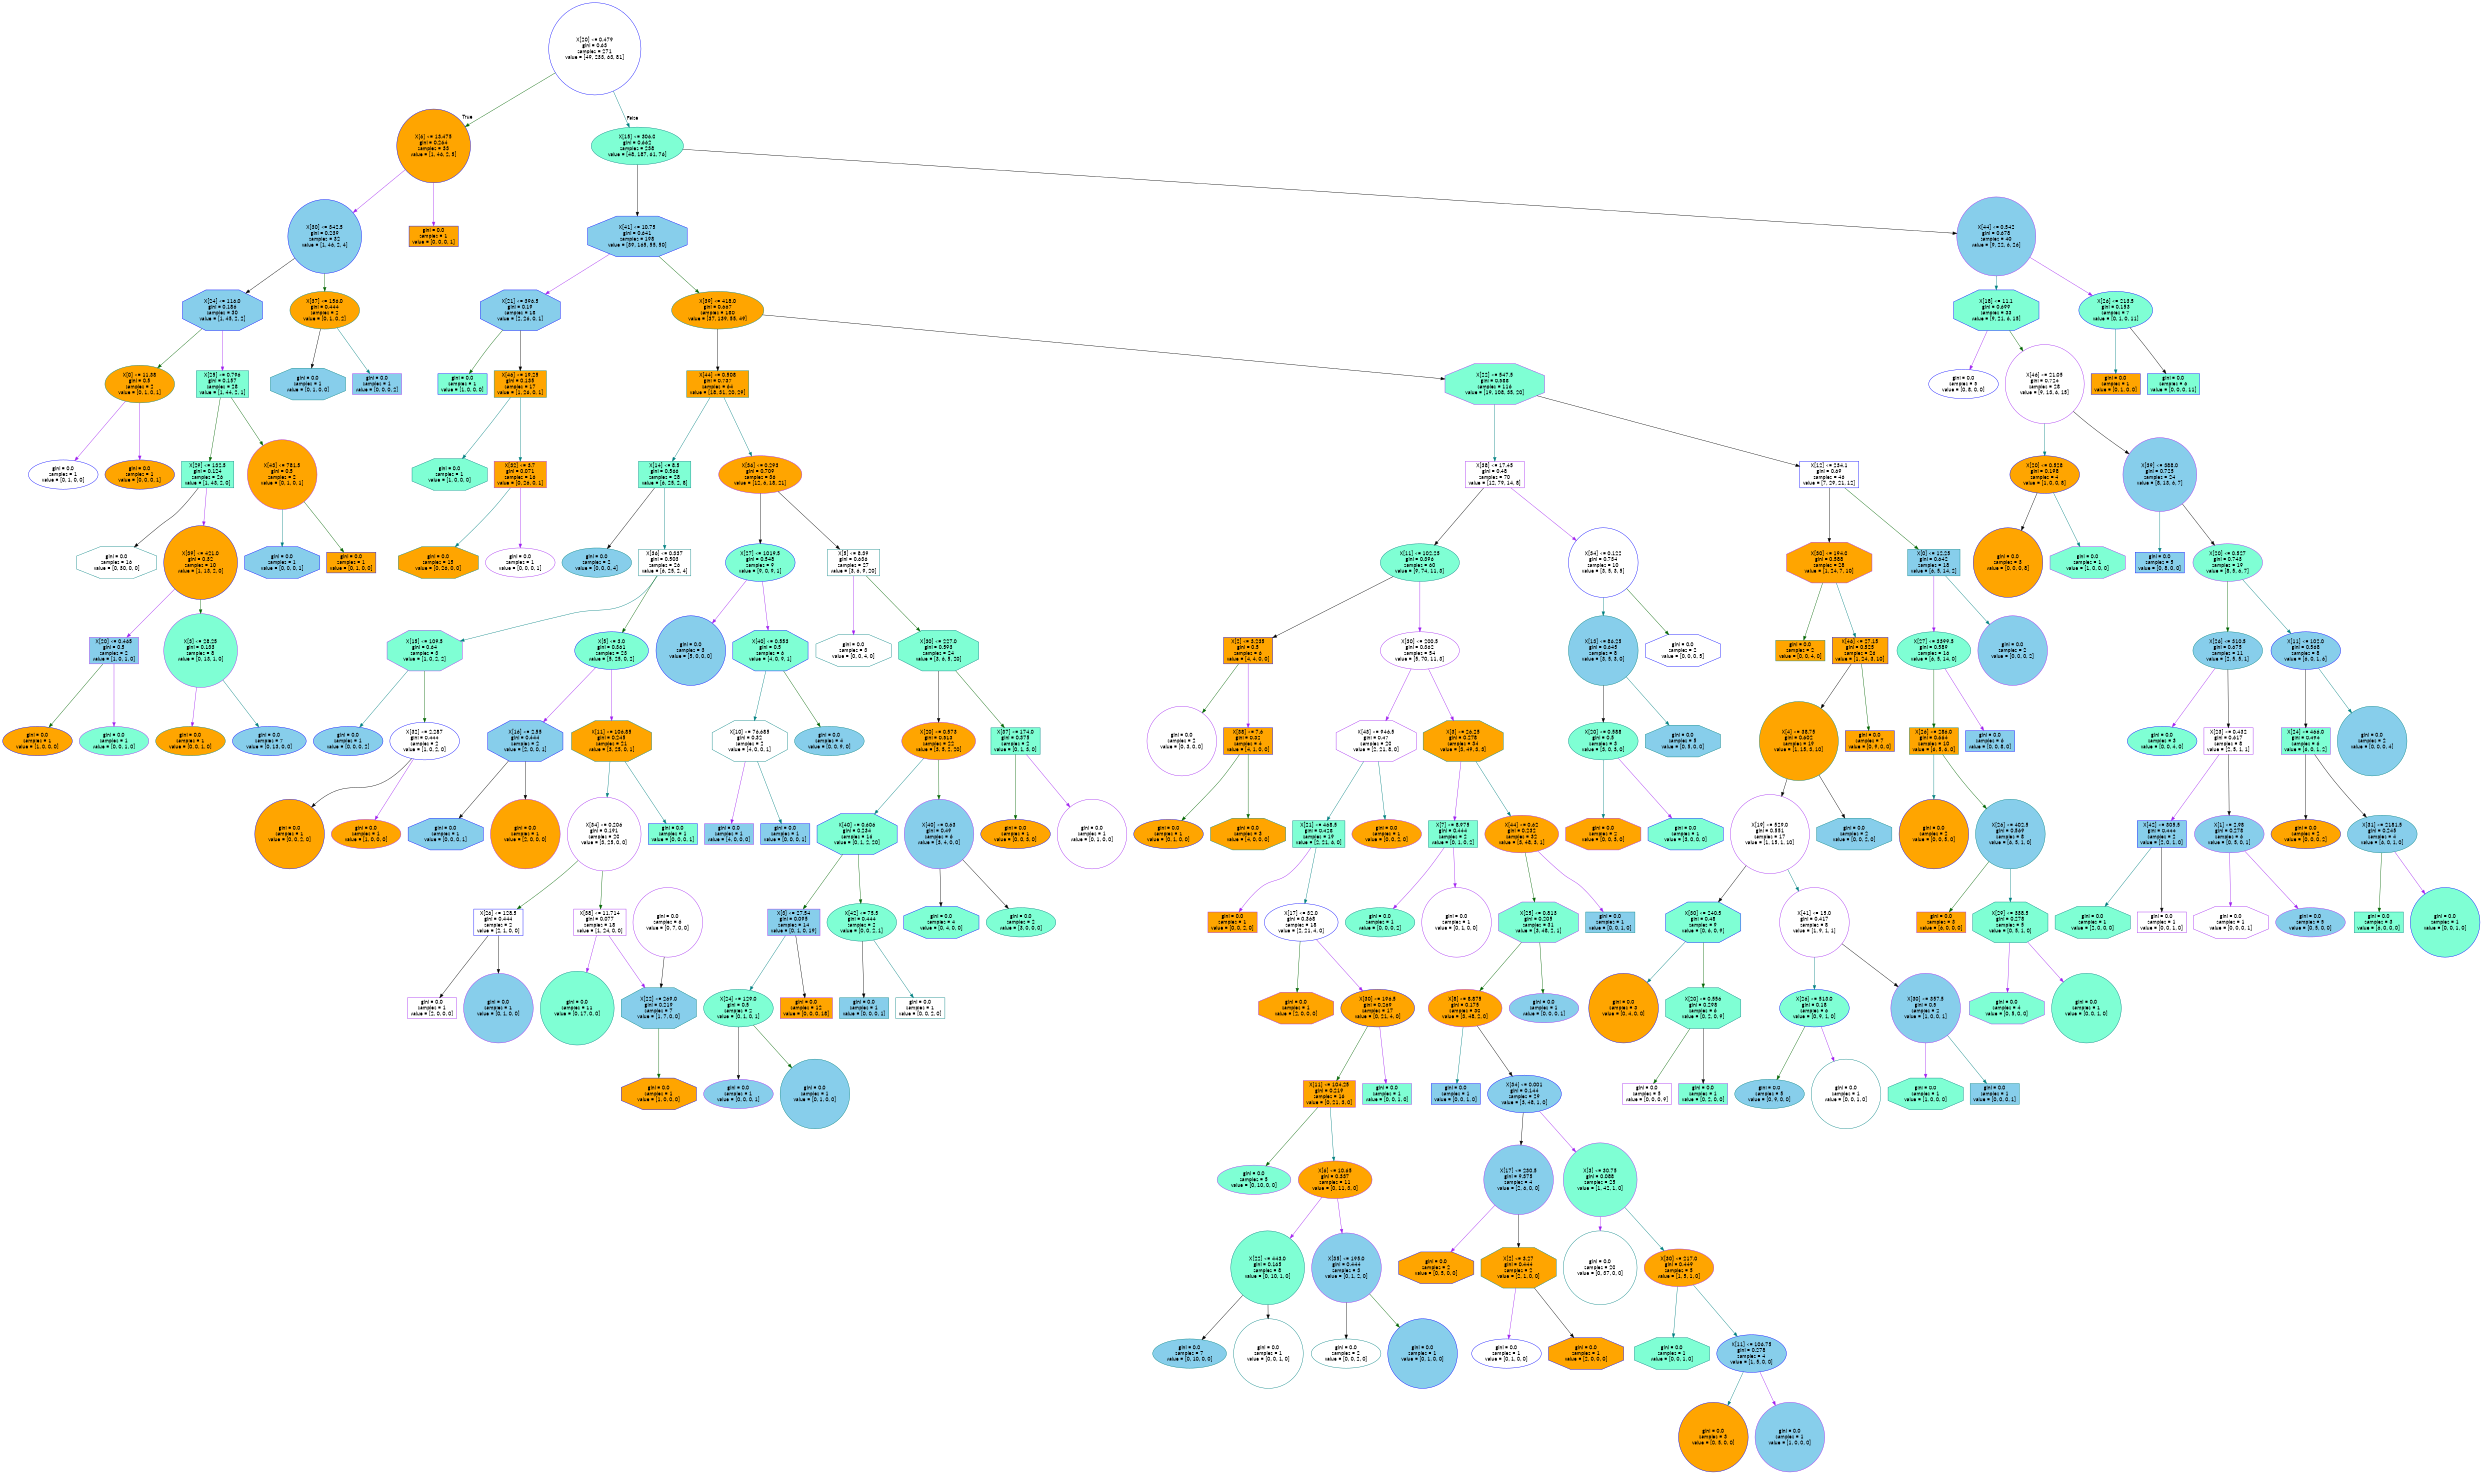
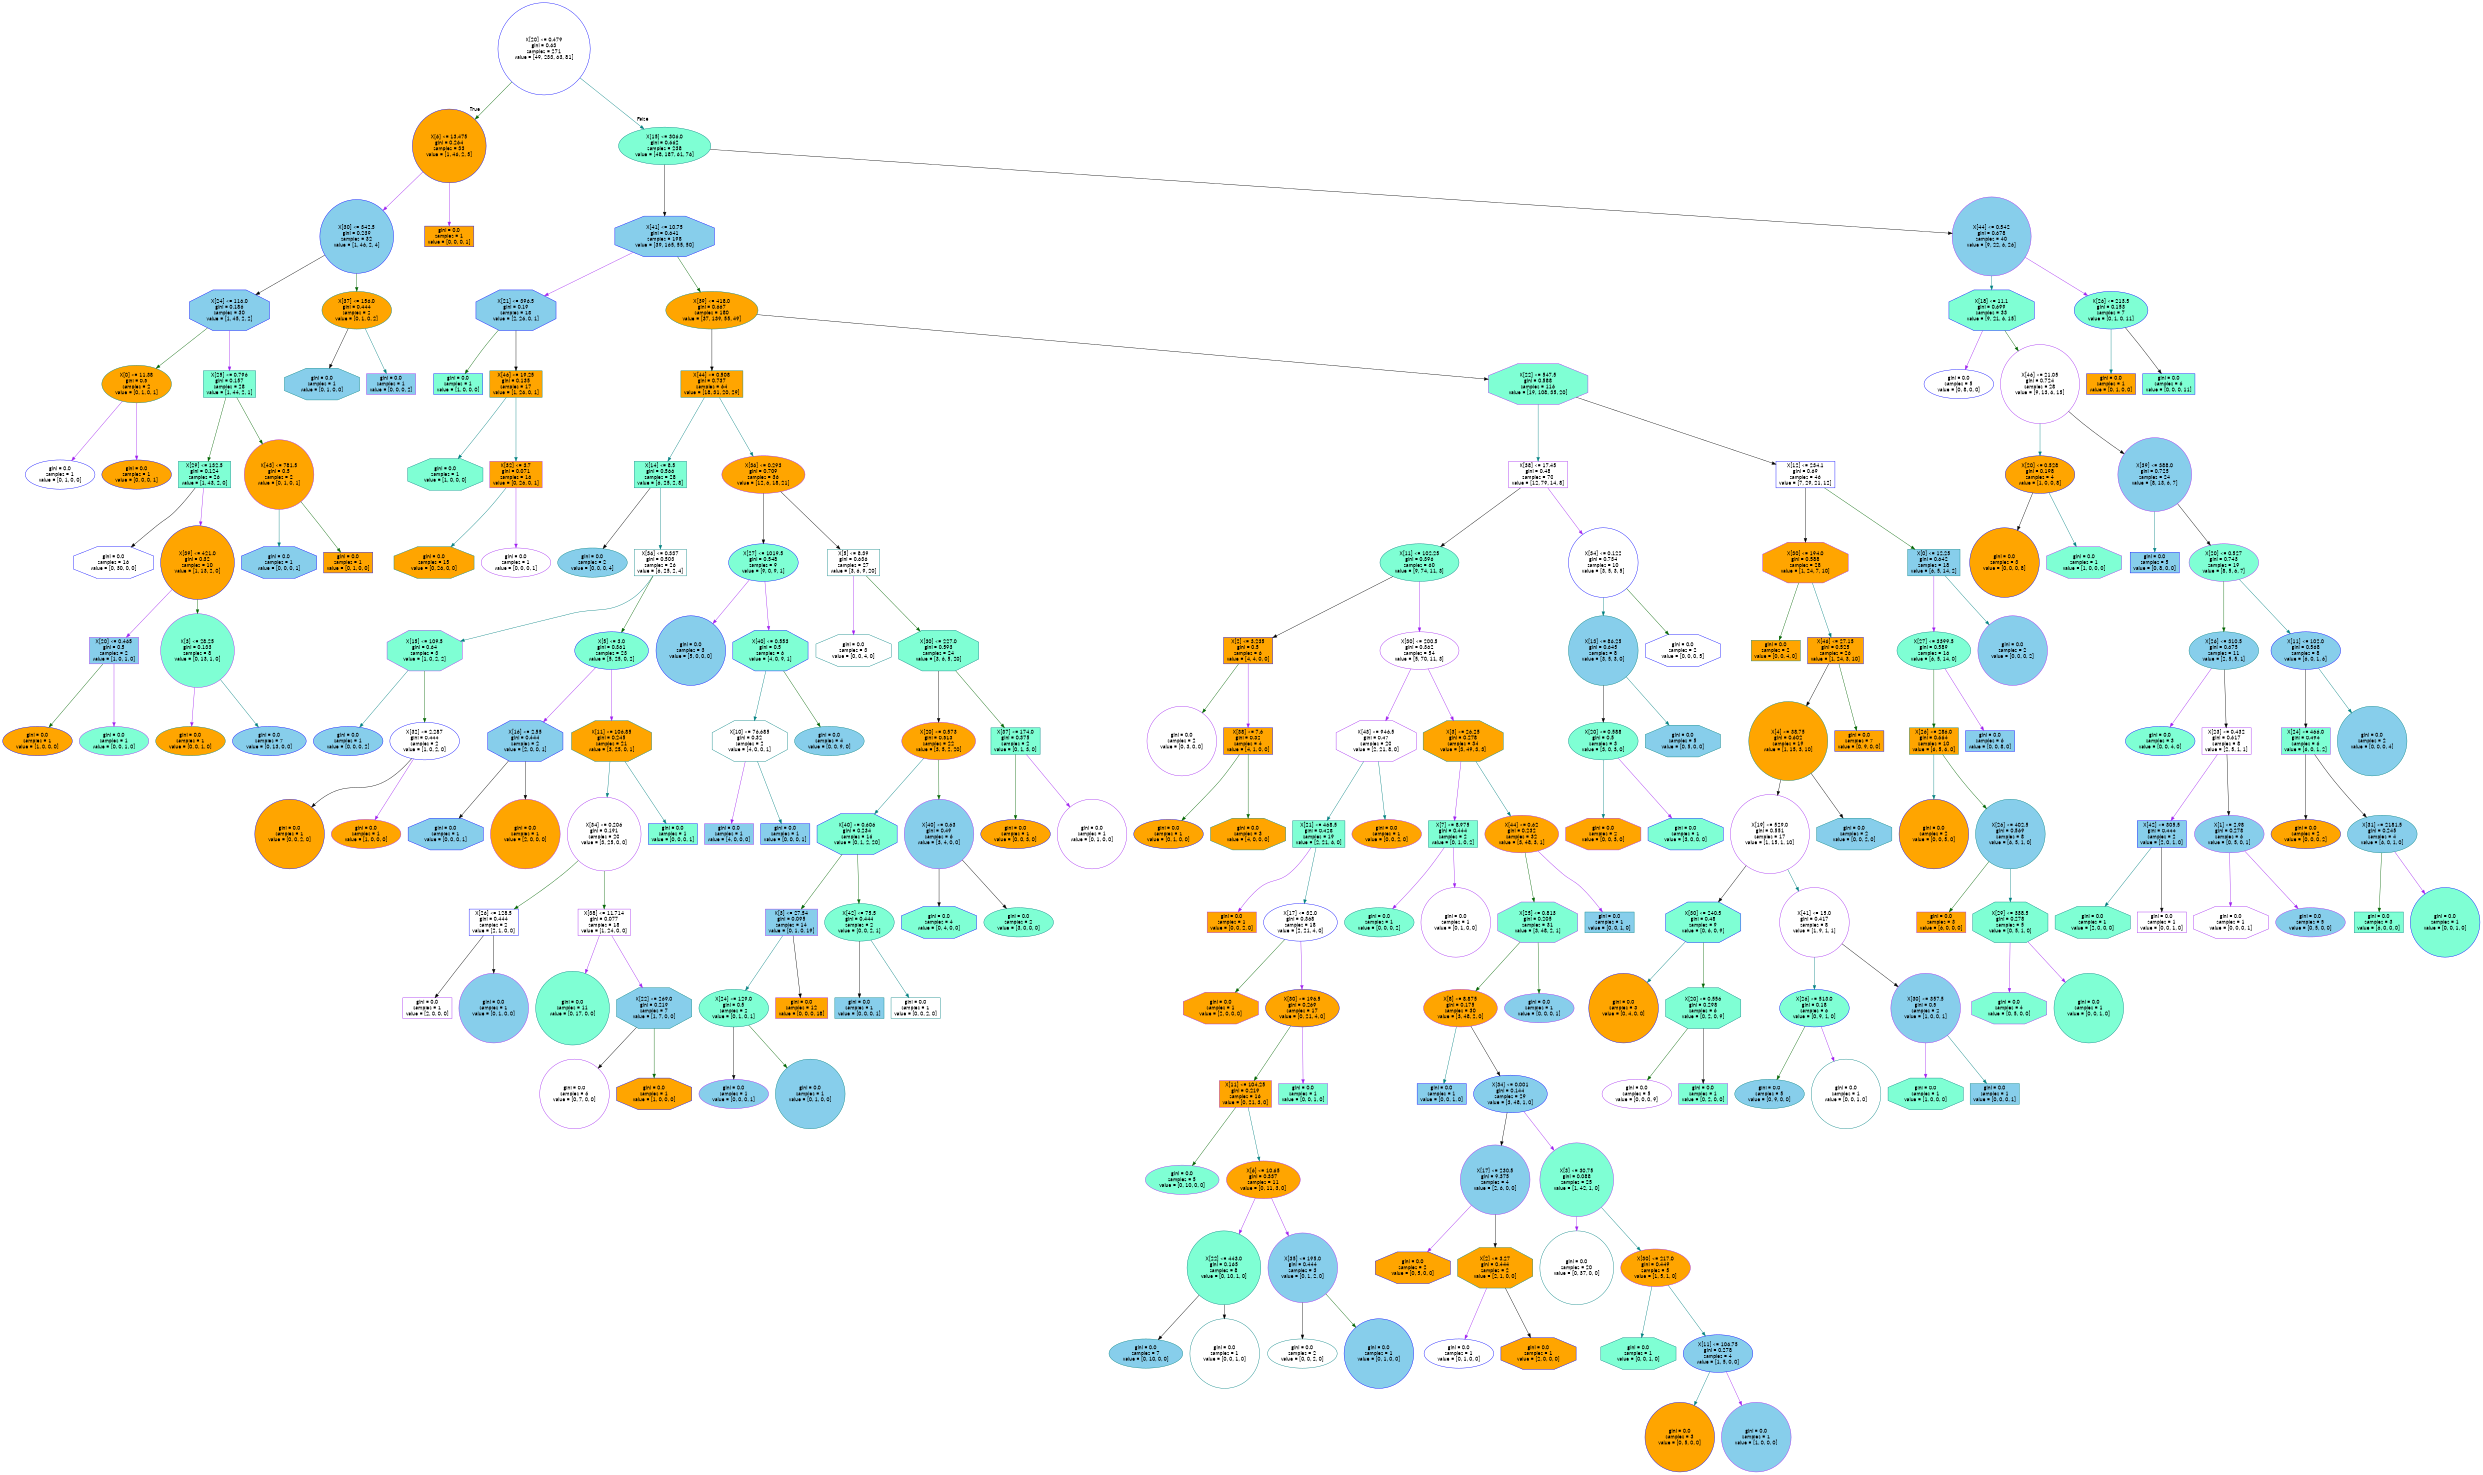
(117, 563) -> (114, 563)
(663, 970) -> (619, 1046)
(1647, 1094) -> (1637, 1094)
